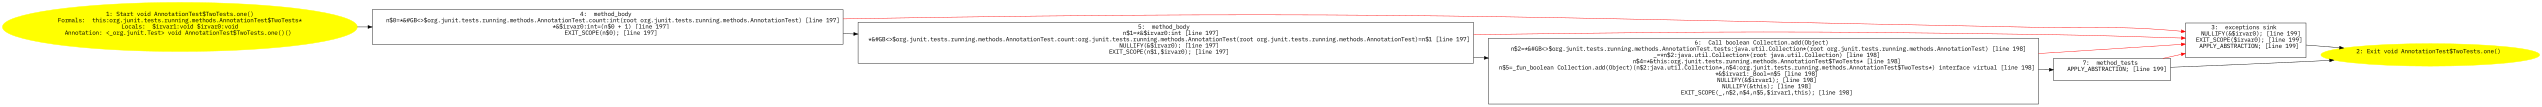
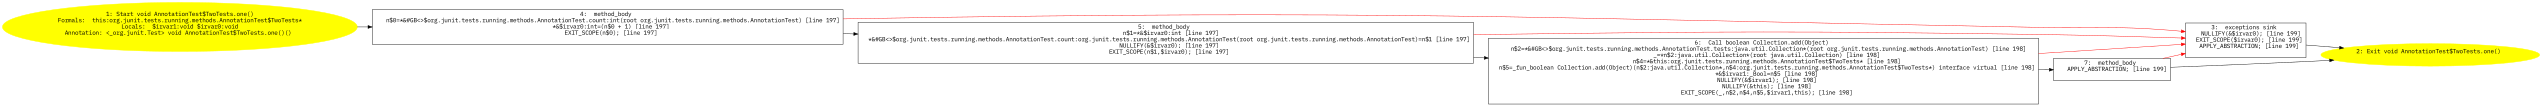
(2112, 69) -> (2112, 69)
